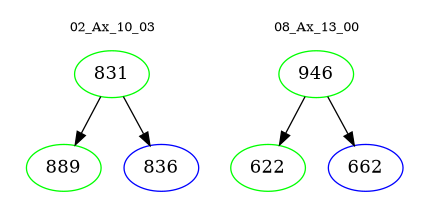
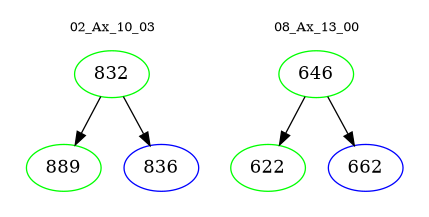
(112, 74) -> (112, 74)
(316, 74) -> (316, 74)
